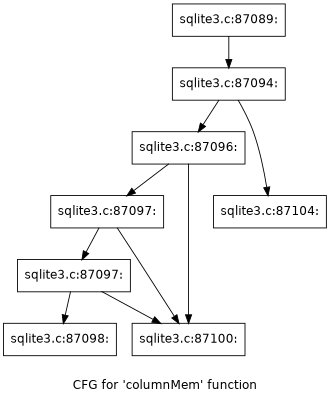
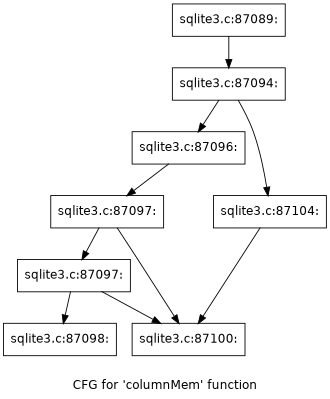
(189, 239) -> (232, 272)
